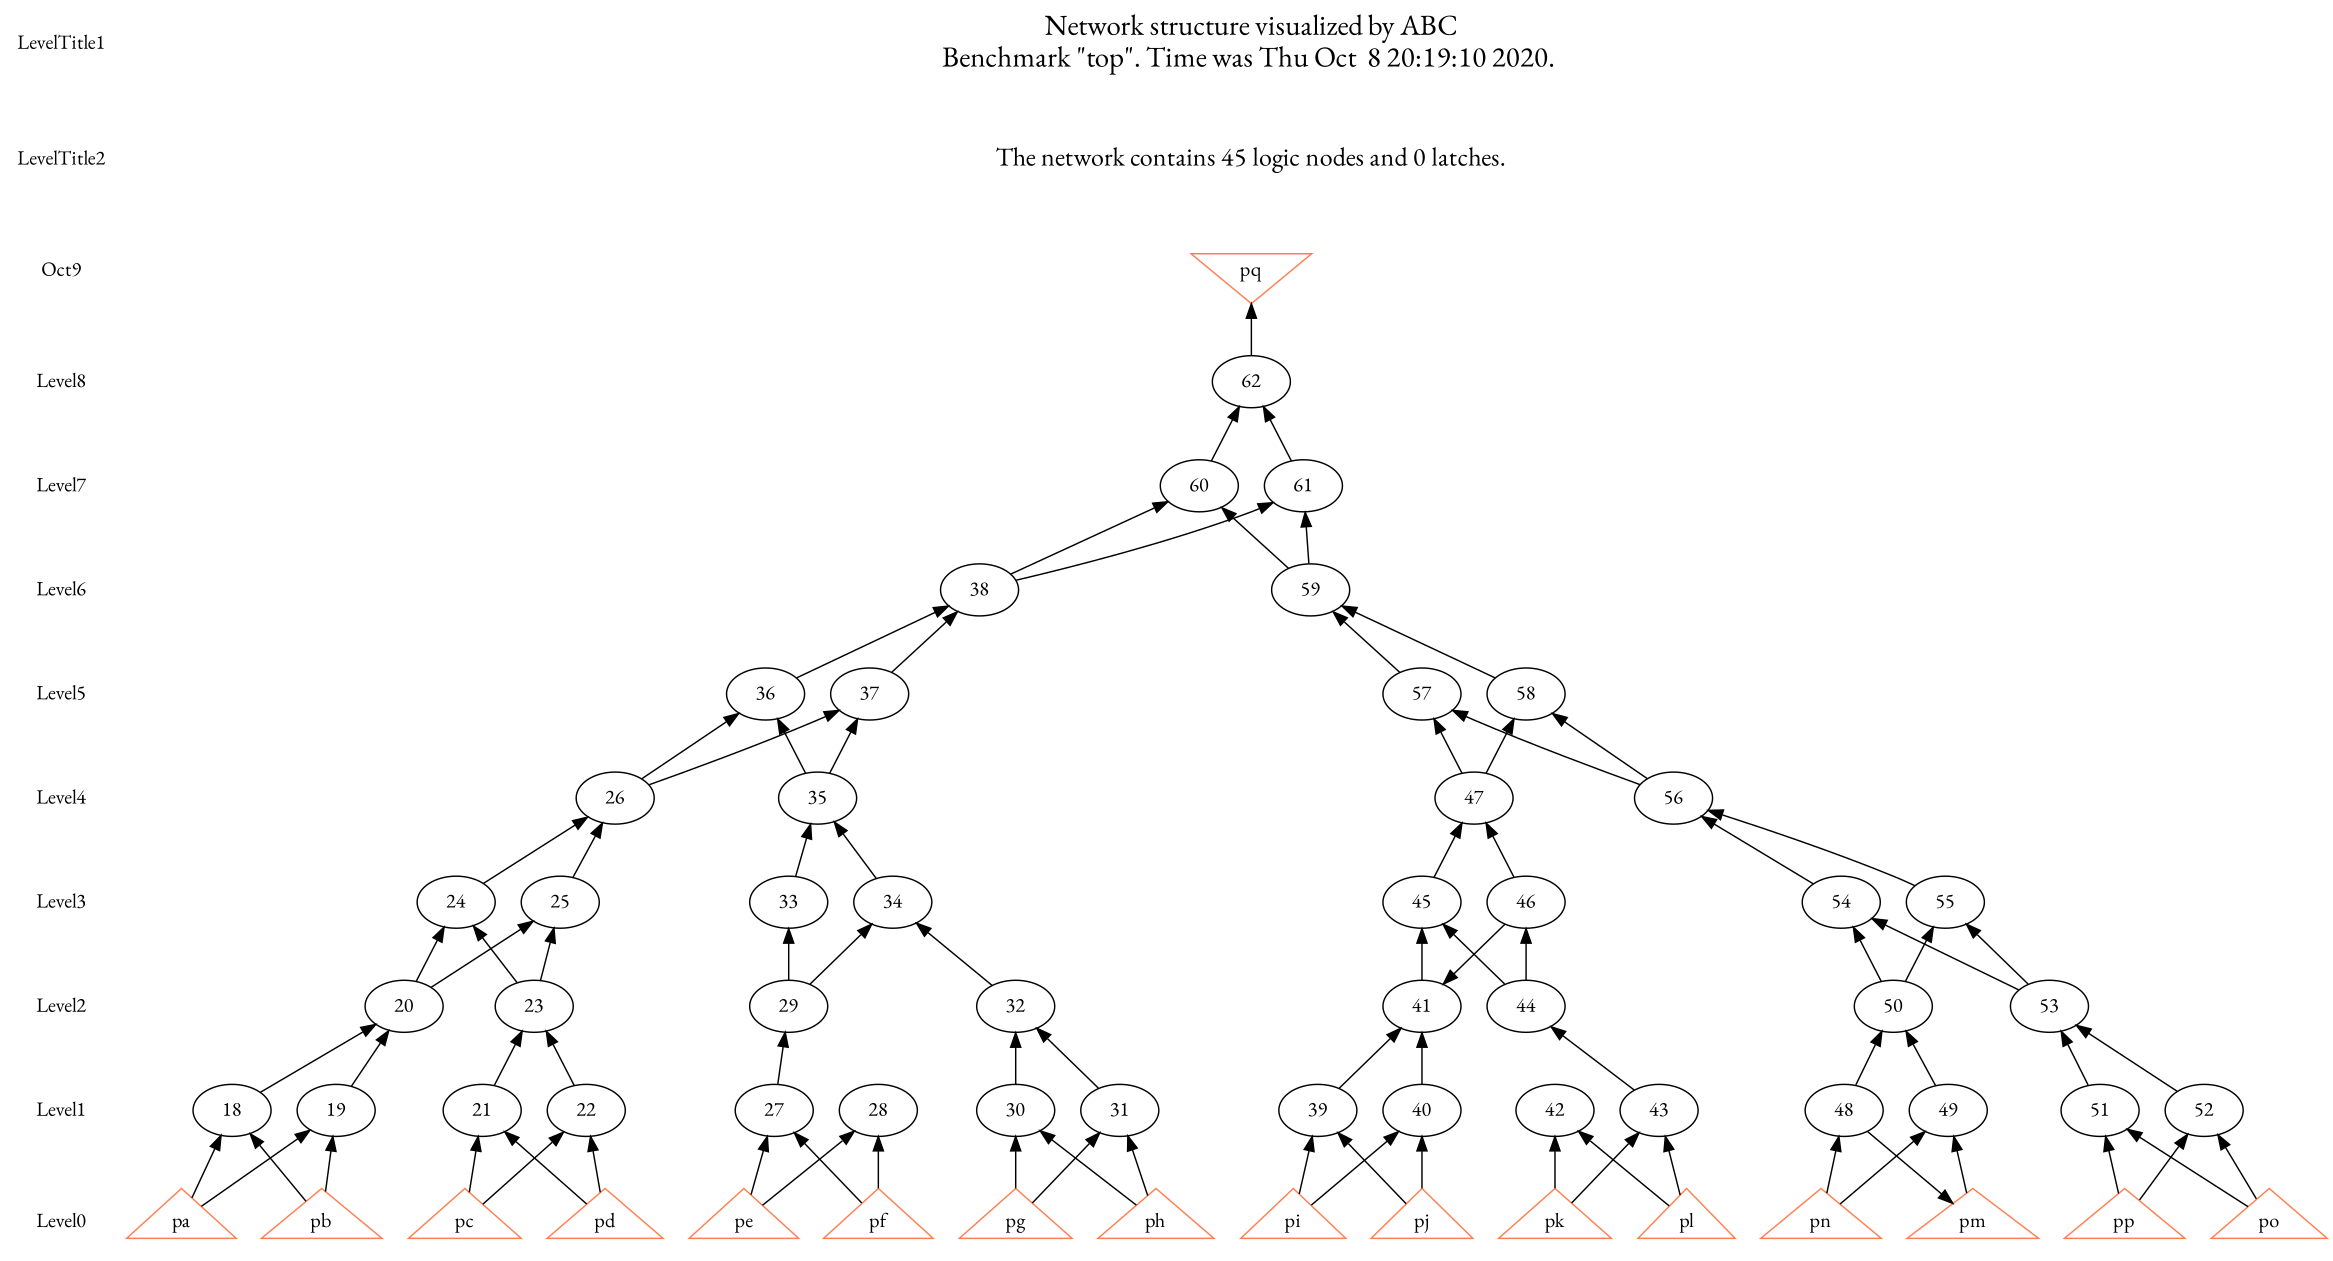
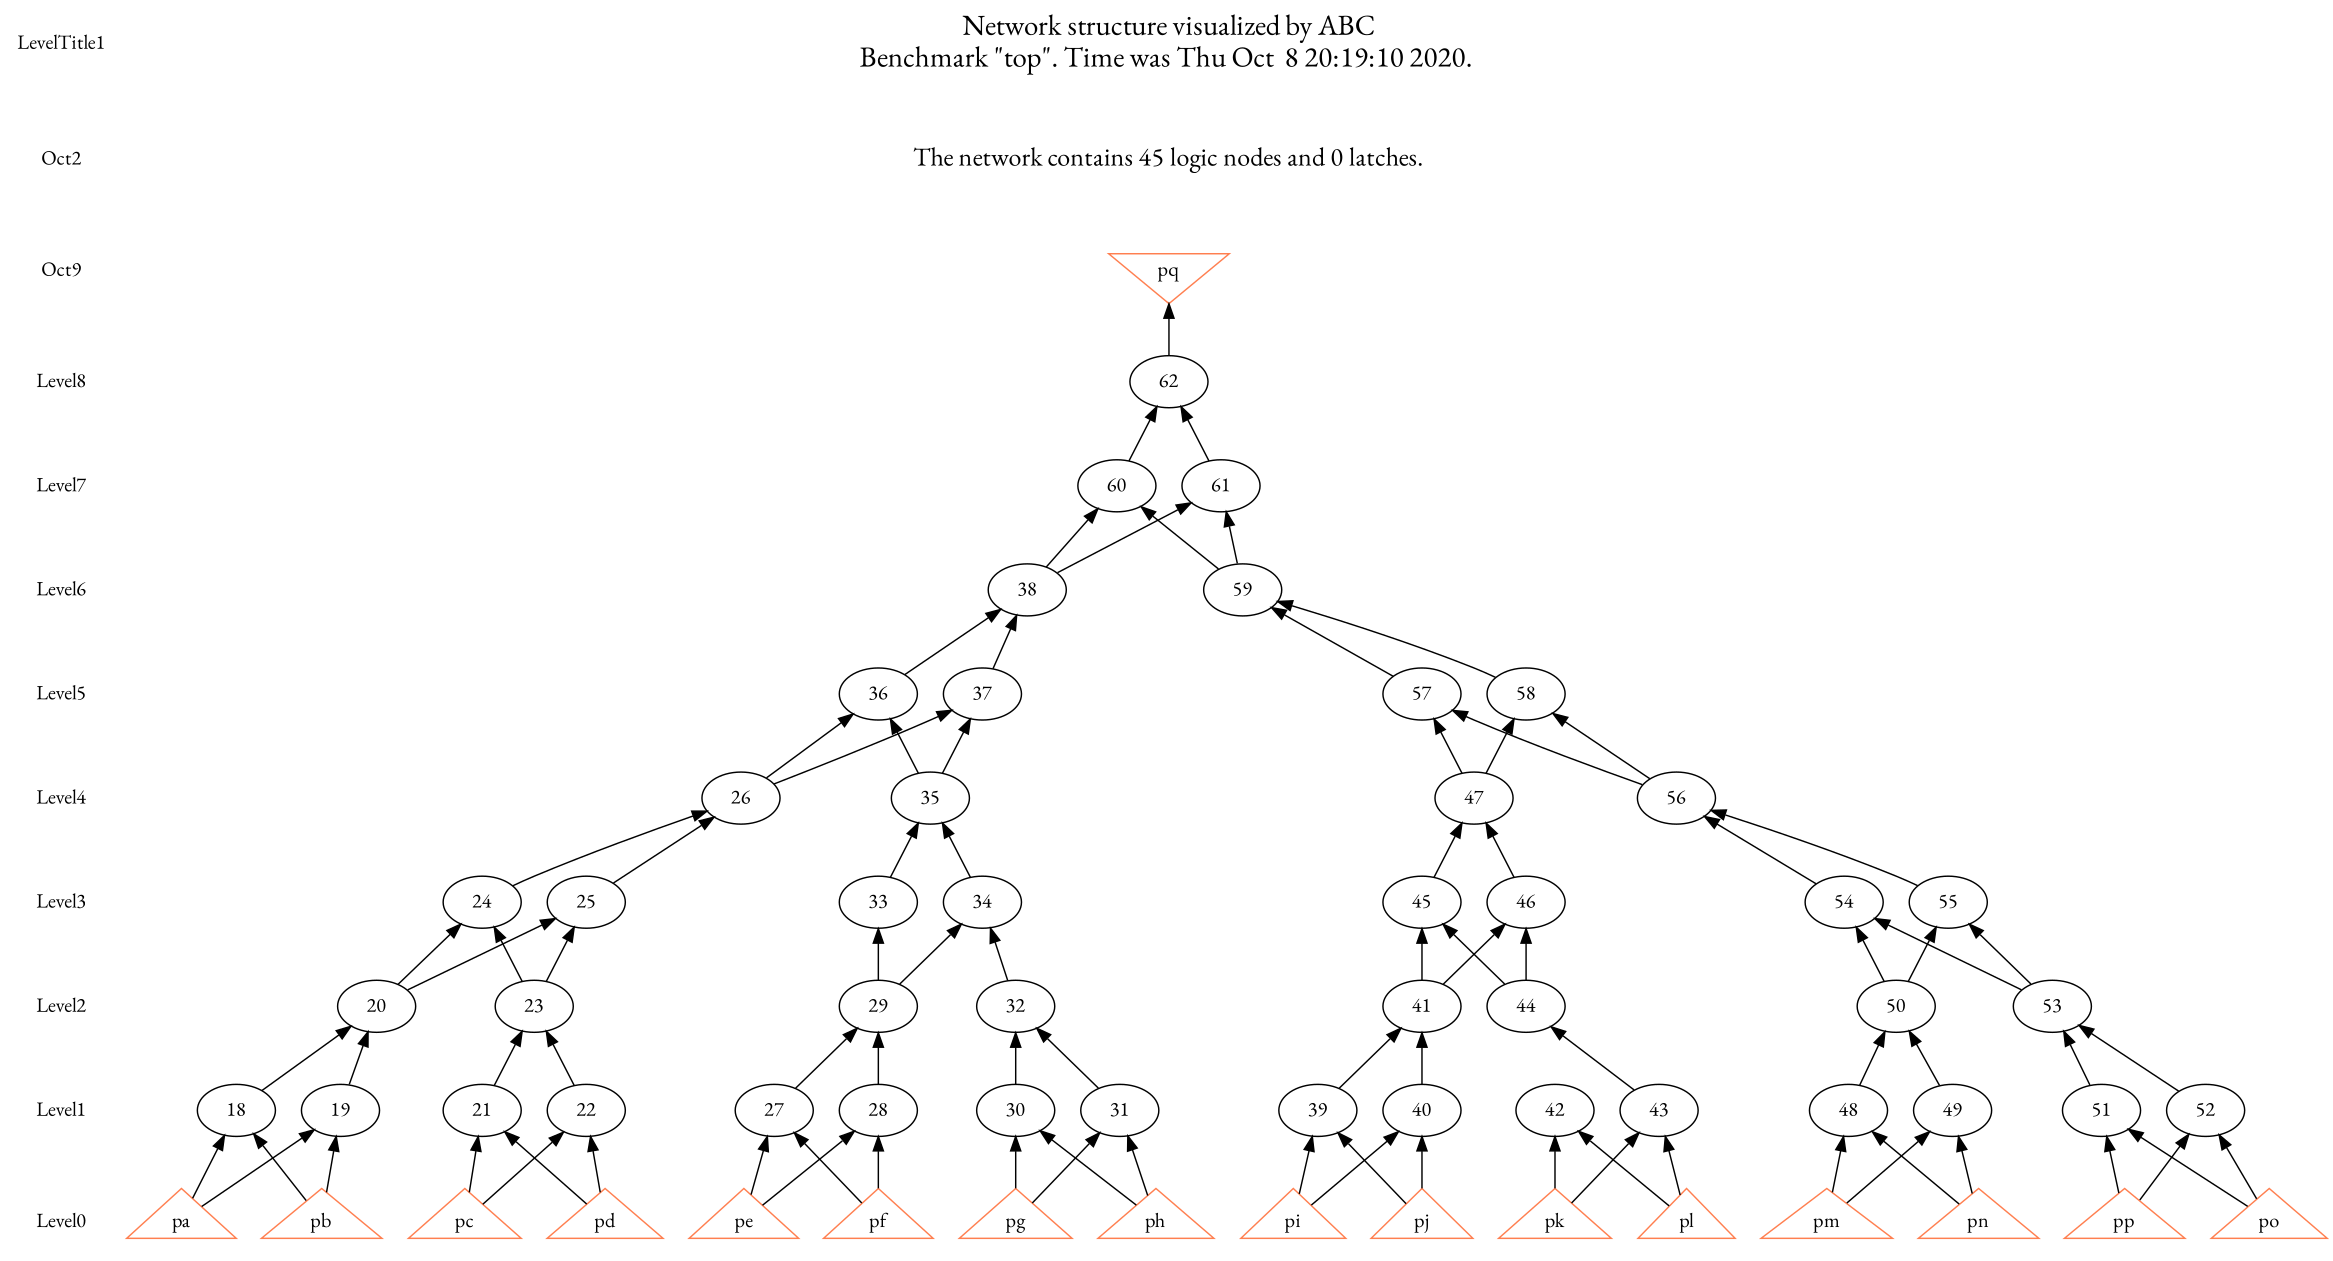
(61, 159) -> (61, 159)
(1481, 948) -> (1468, 961)
none -> (878, 1066)
(1905, 1163) -> (1837, 1171)
